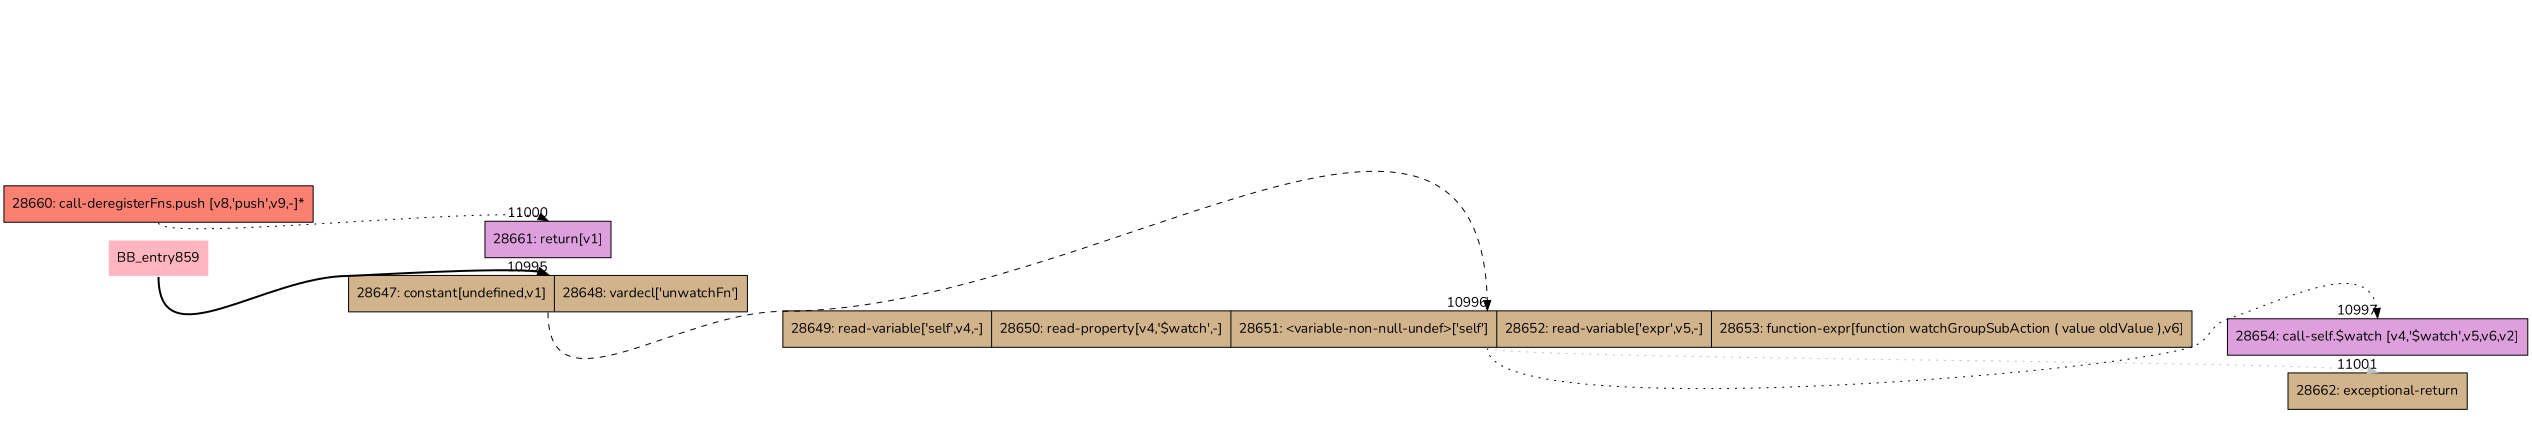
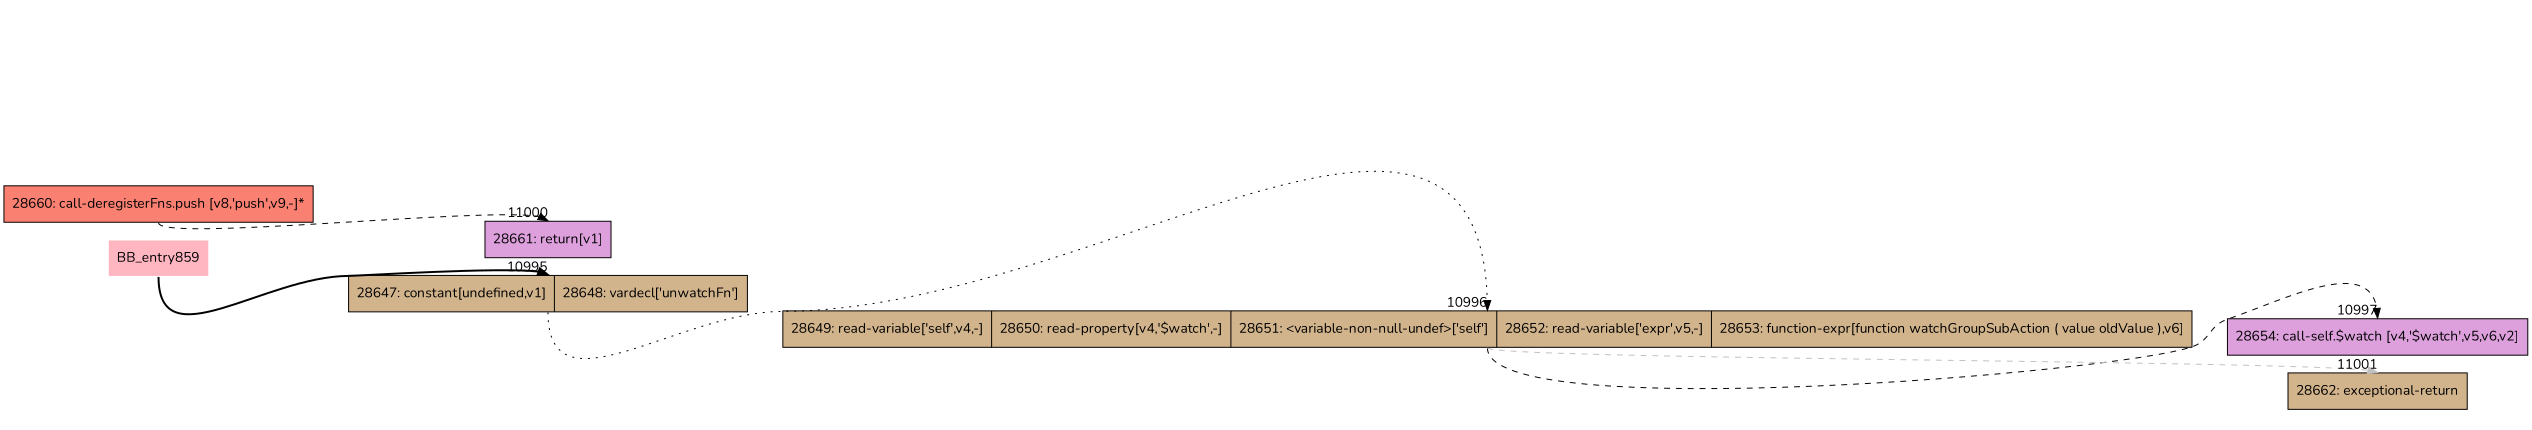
(348, 222) -> (348, 222)
(1043, 261) -> (1043, 261)
(1928, 360) -> (1928, 360)
(1942, 378) -> (1942, 378)
